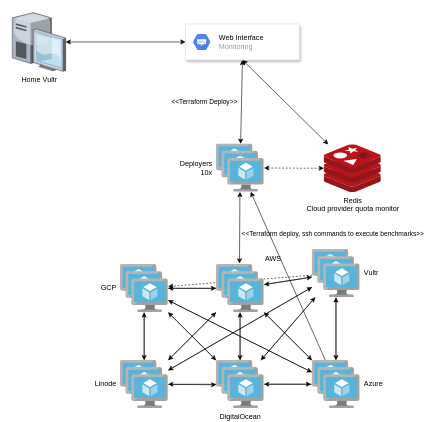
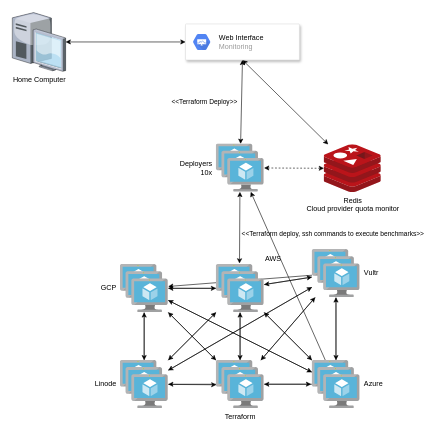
(40, 80) -> (40, 80)
(290, 277) -> (290, 277)
(241, 417) -> (241, 417)
